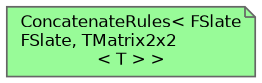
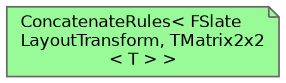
(131, 42) -> (143, 42)
